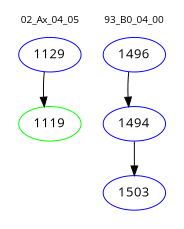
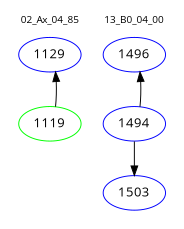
(50, 21) -> (50, 21)
(134, 21) -> (134, 21)
(43, 84) -> (56, 94)
(128, 84) -> (141, 94)
